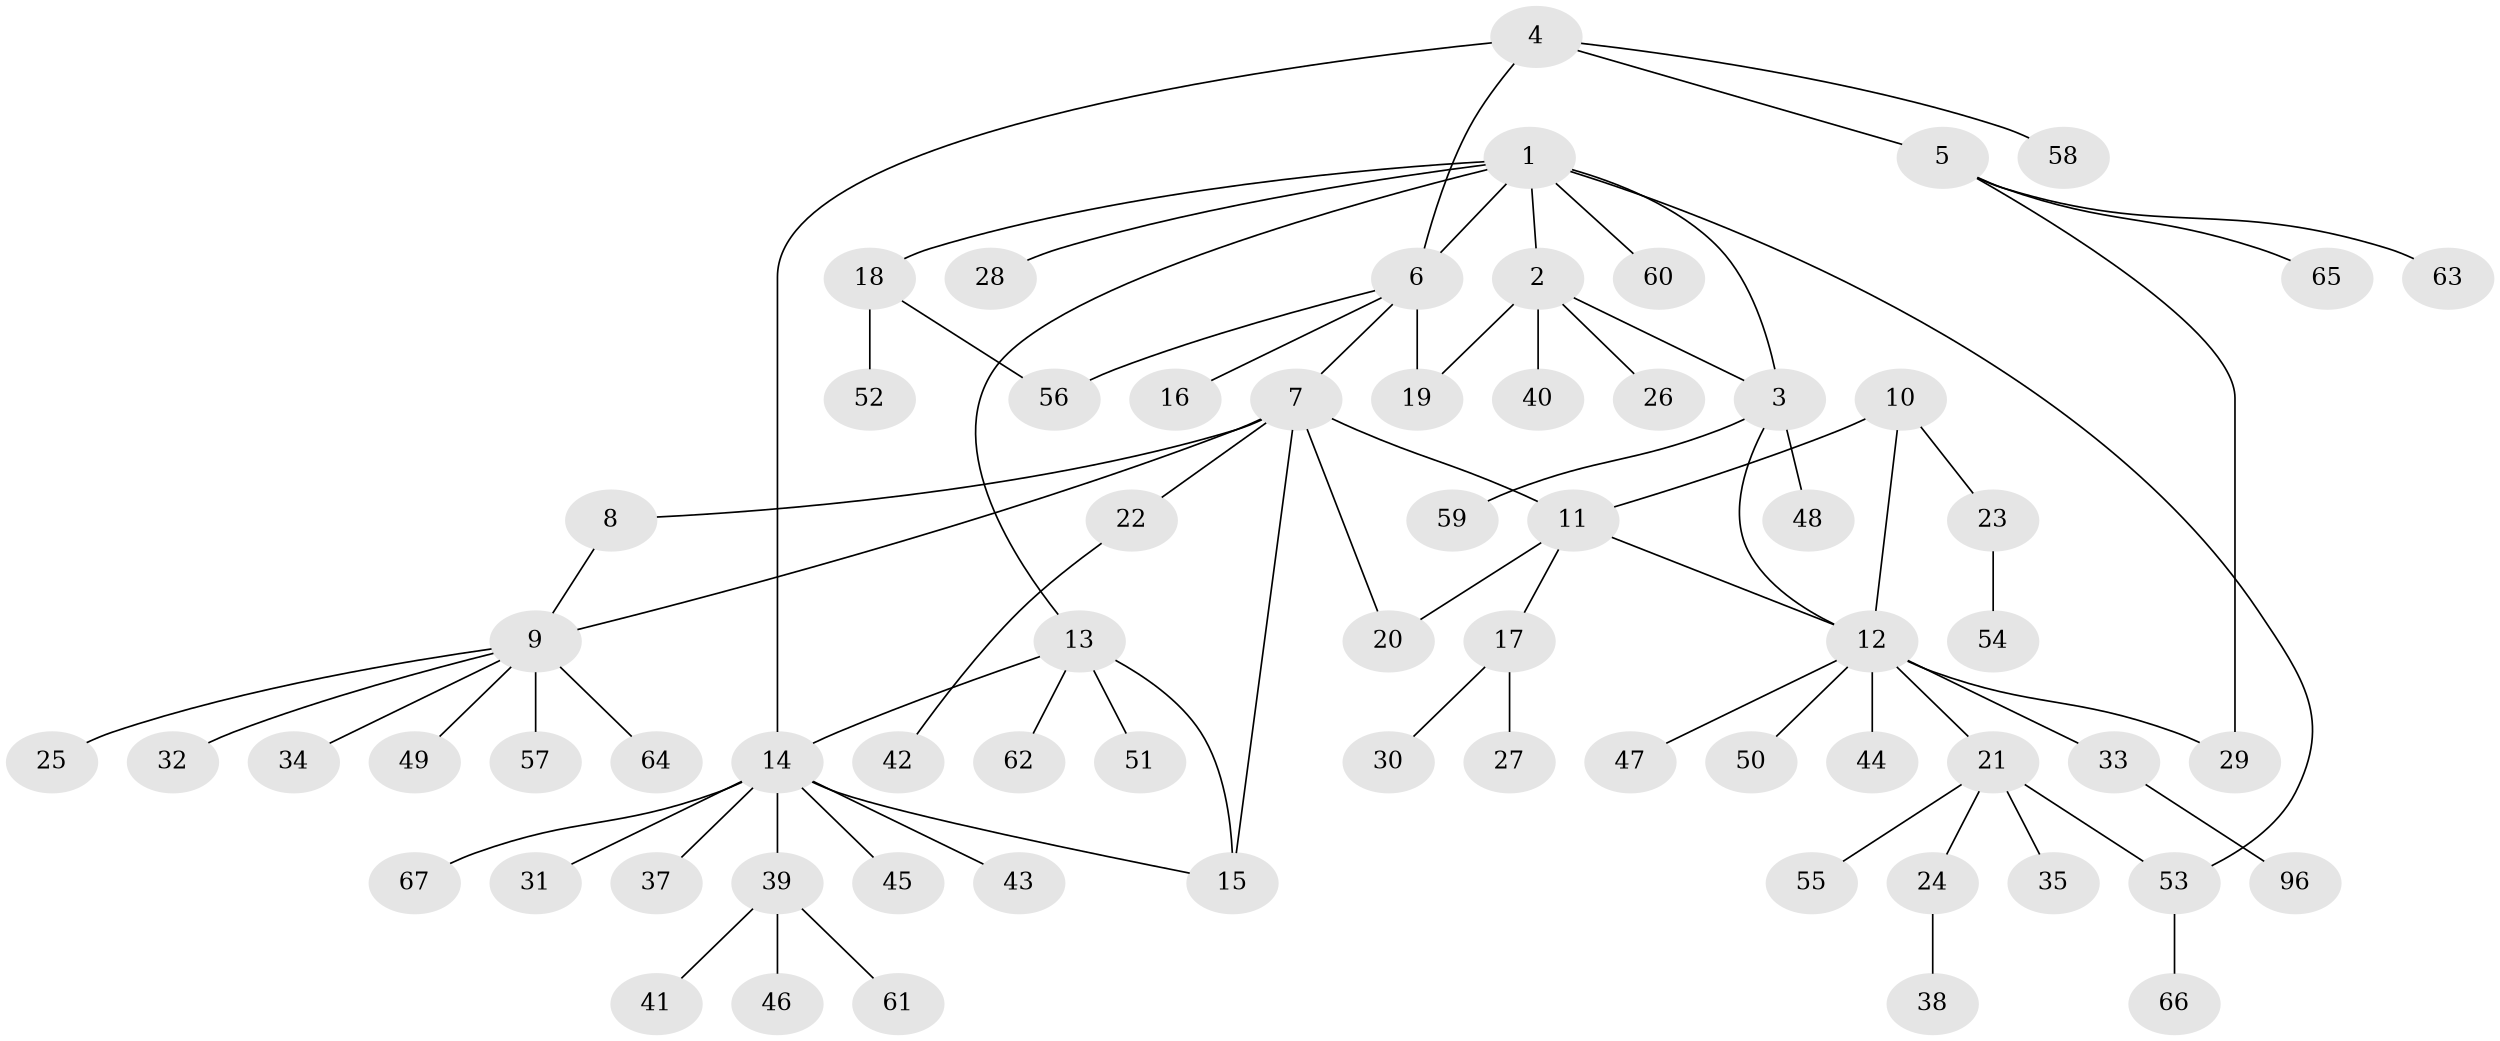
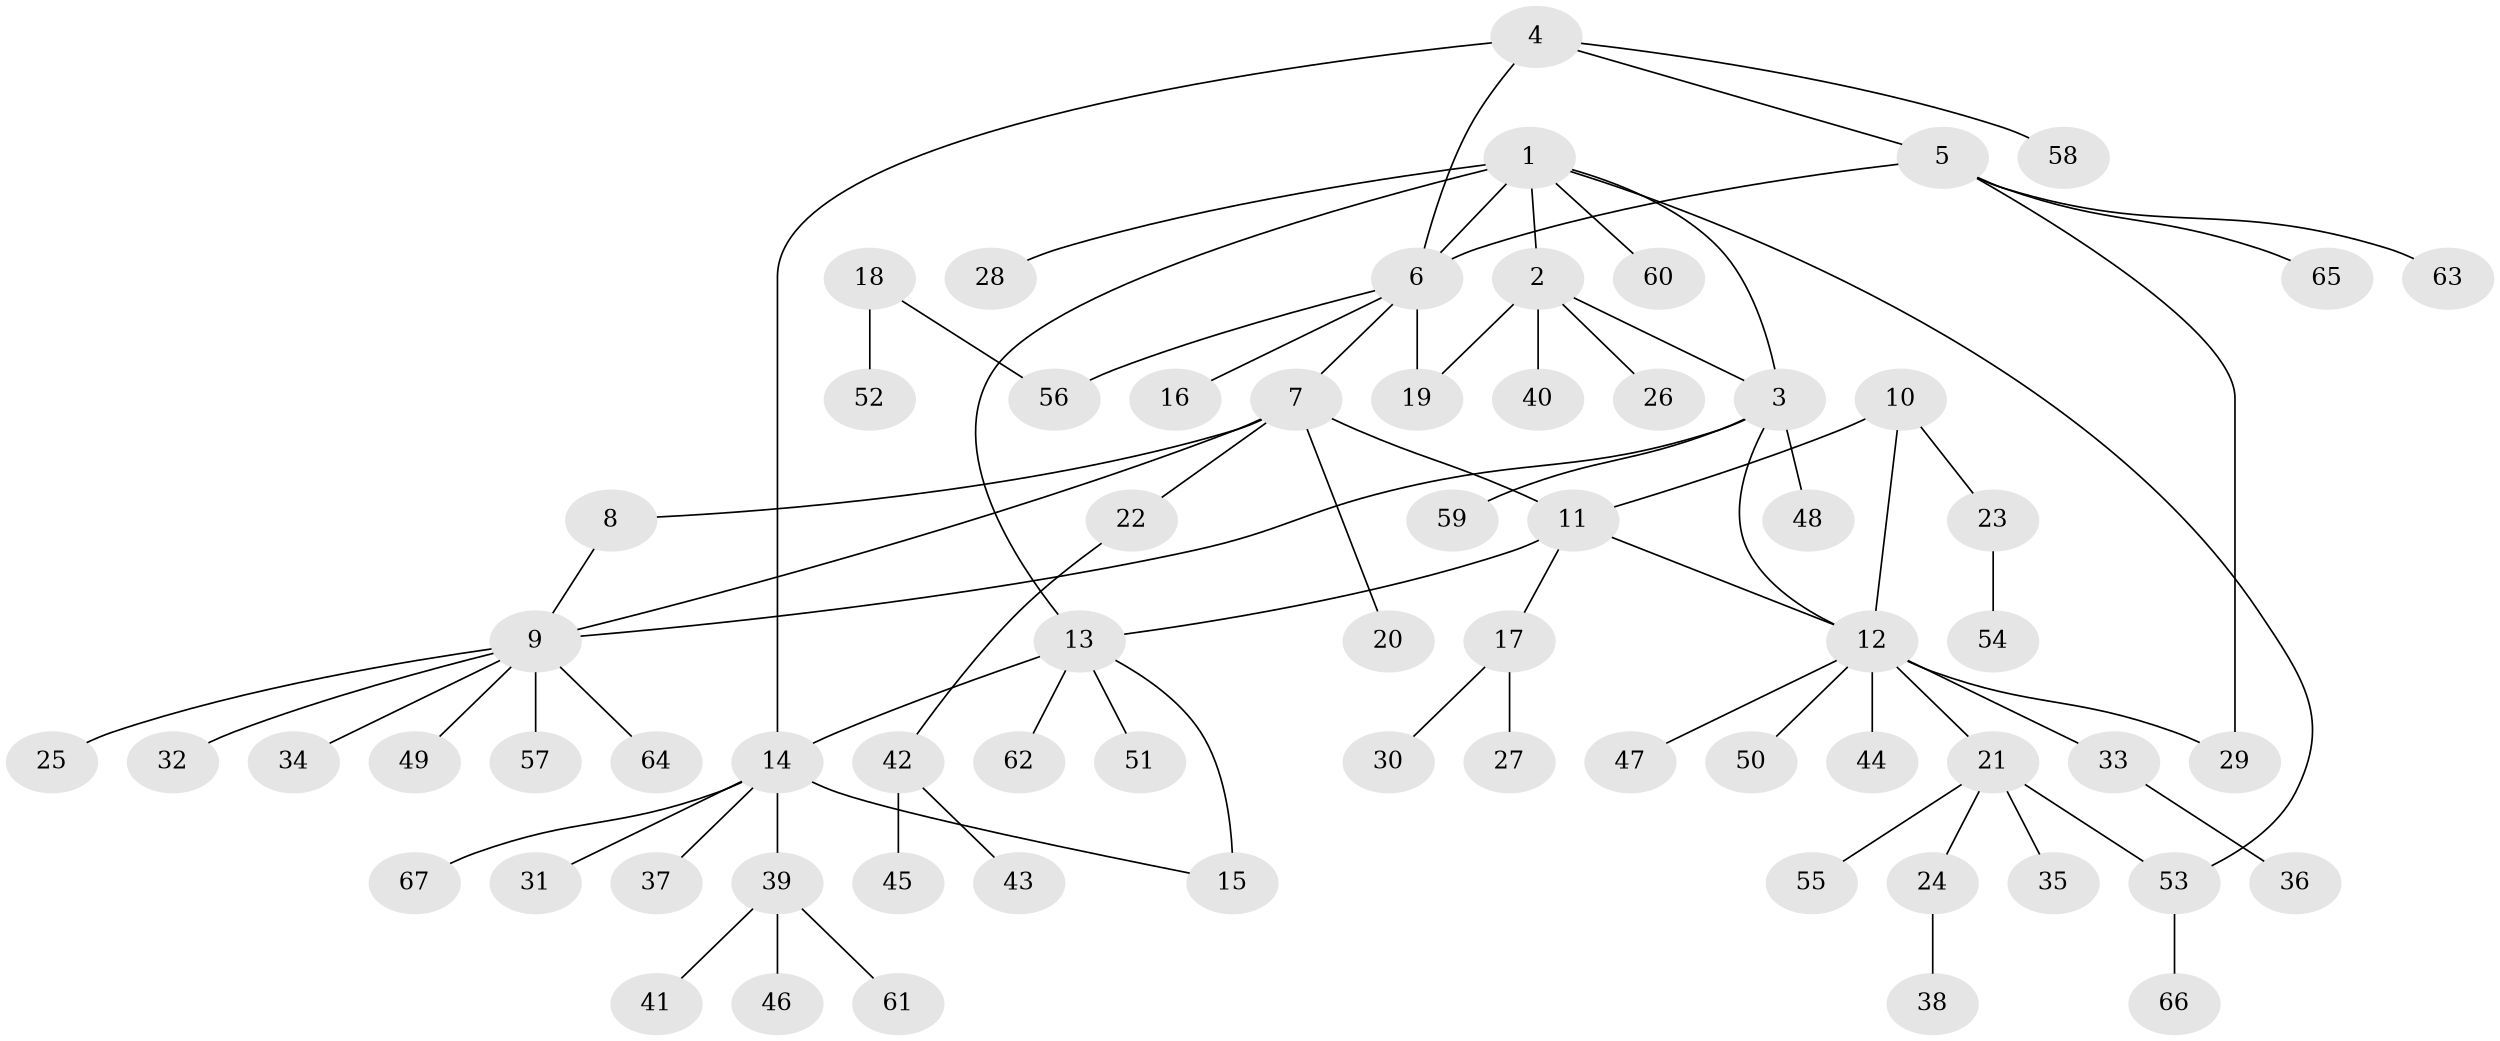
(1191, 192) -> none
none -> (1684, 197)
none -> (1169, 555)
(1481, 581) -> (1334, 598)
(1264, 642) -> none
(838, 823) -> (898, 823)
(898, 823) -> (946, 810)
(2295, 883) -> (2295, 883)
